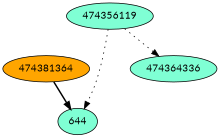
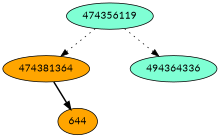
(101, 67) -> (81, 40)
(174, 69) -> (174, 69)
(78, 122) -> (78, 122)
